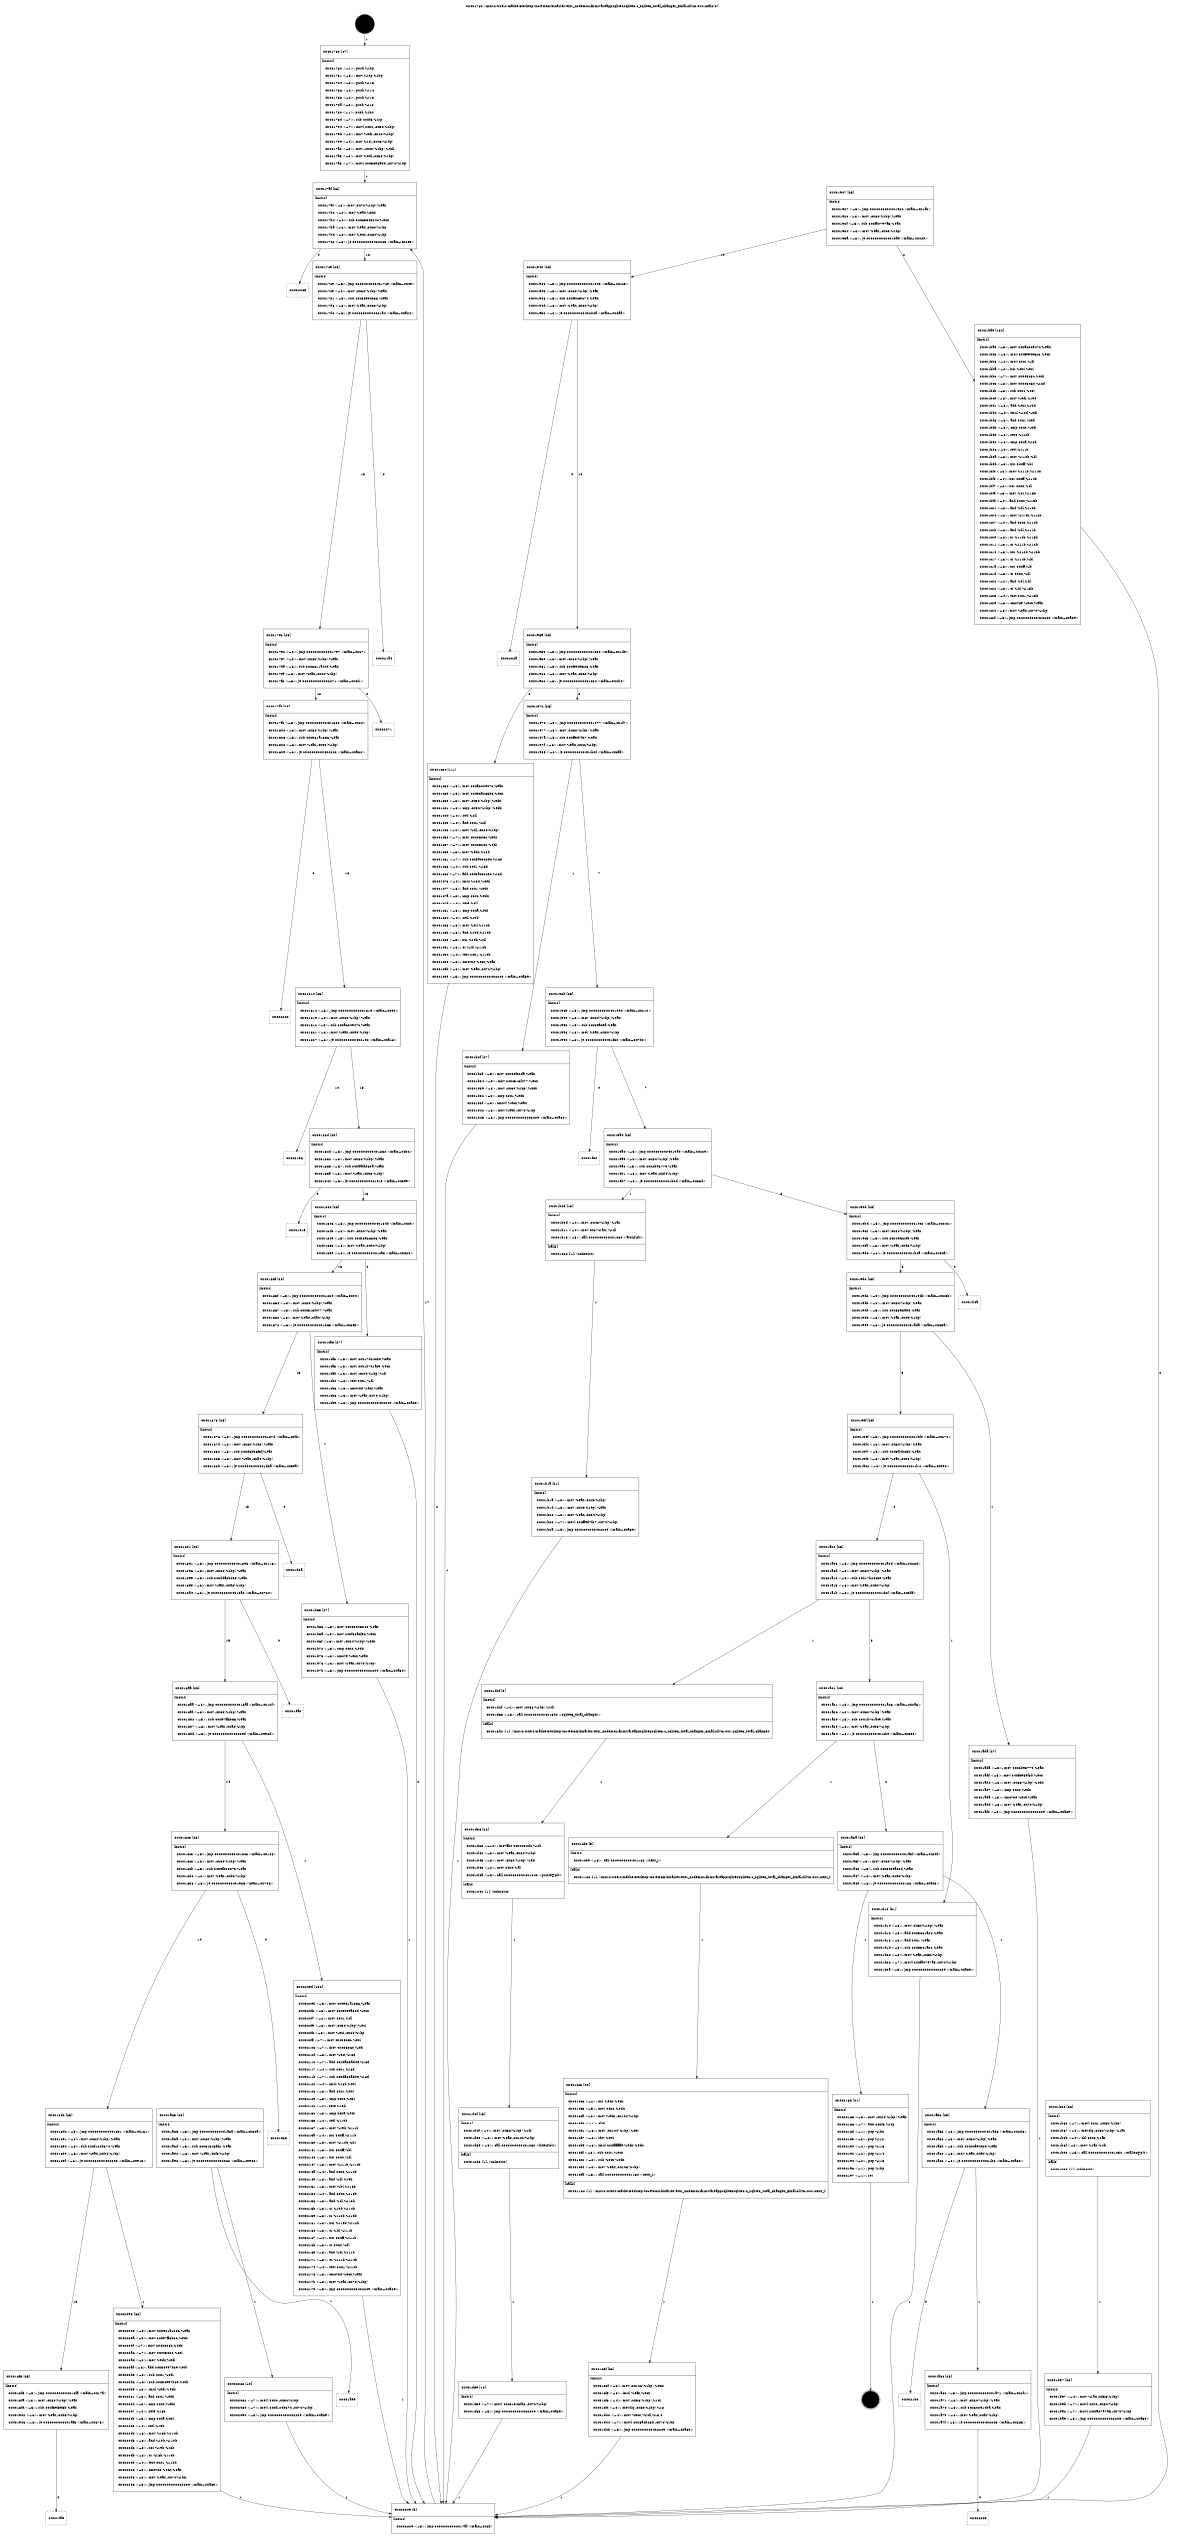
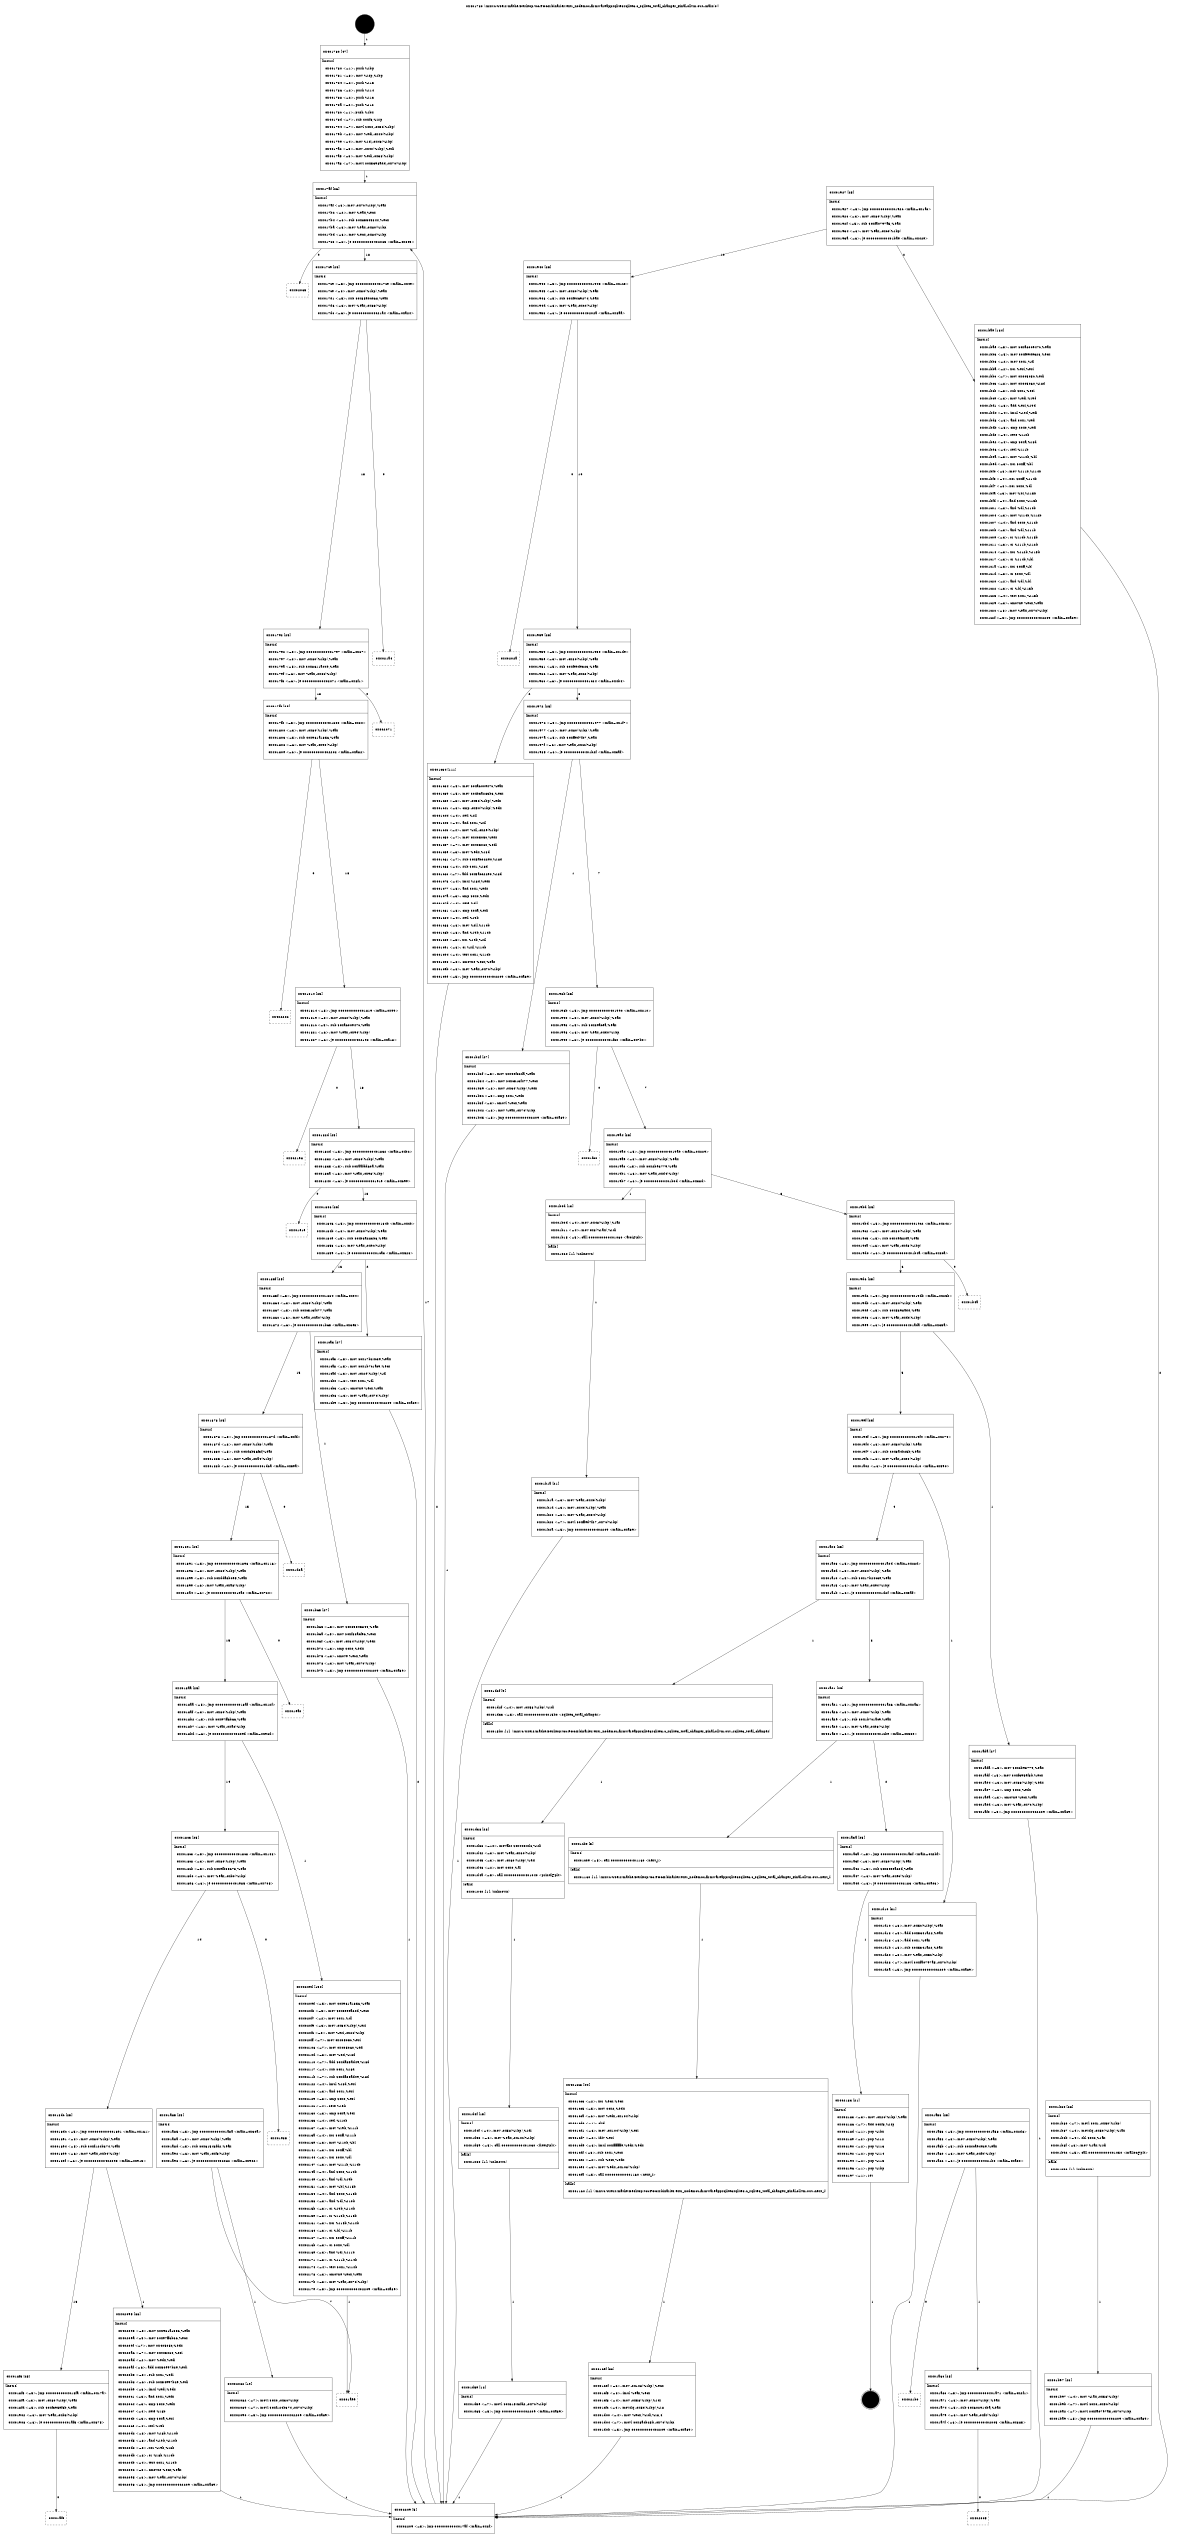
(337, 1088) -> (337, 1088)
(1000, 1981) -> none
(379, 2400) -> (347, 2343)
